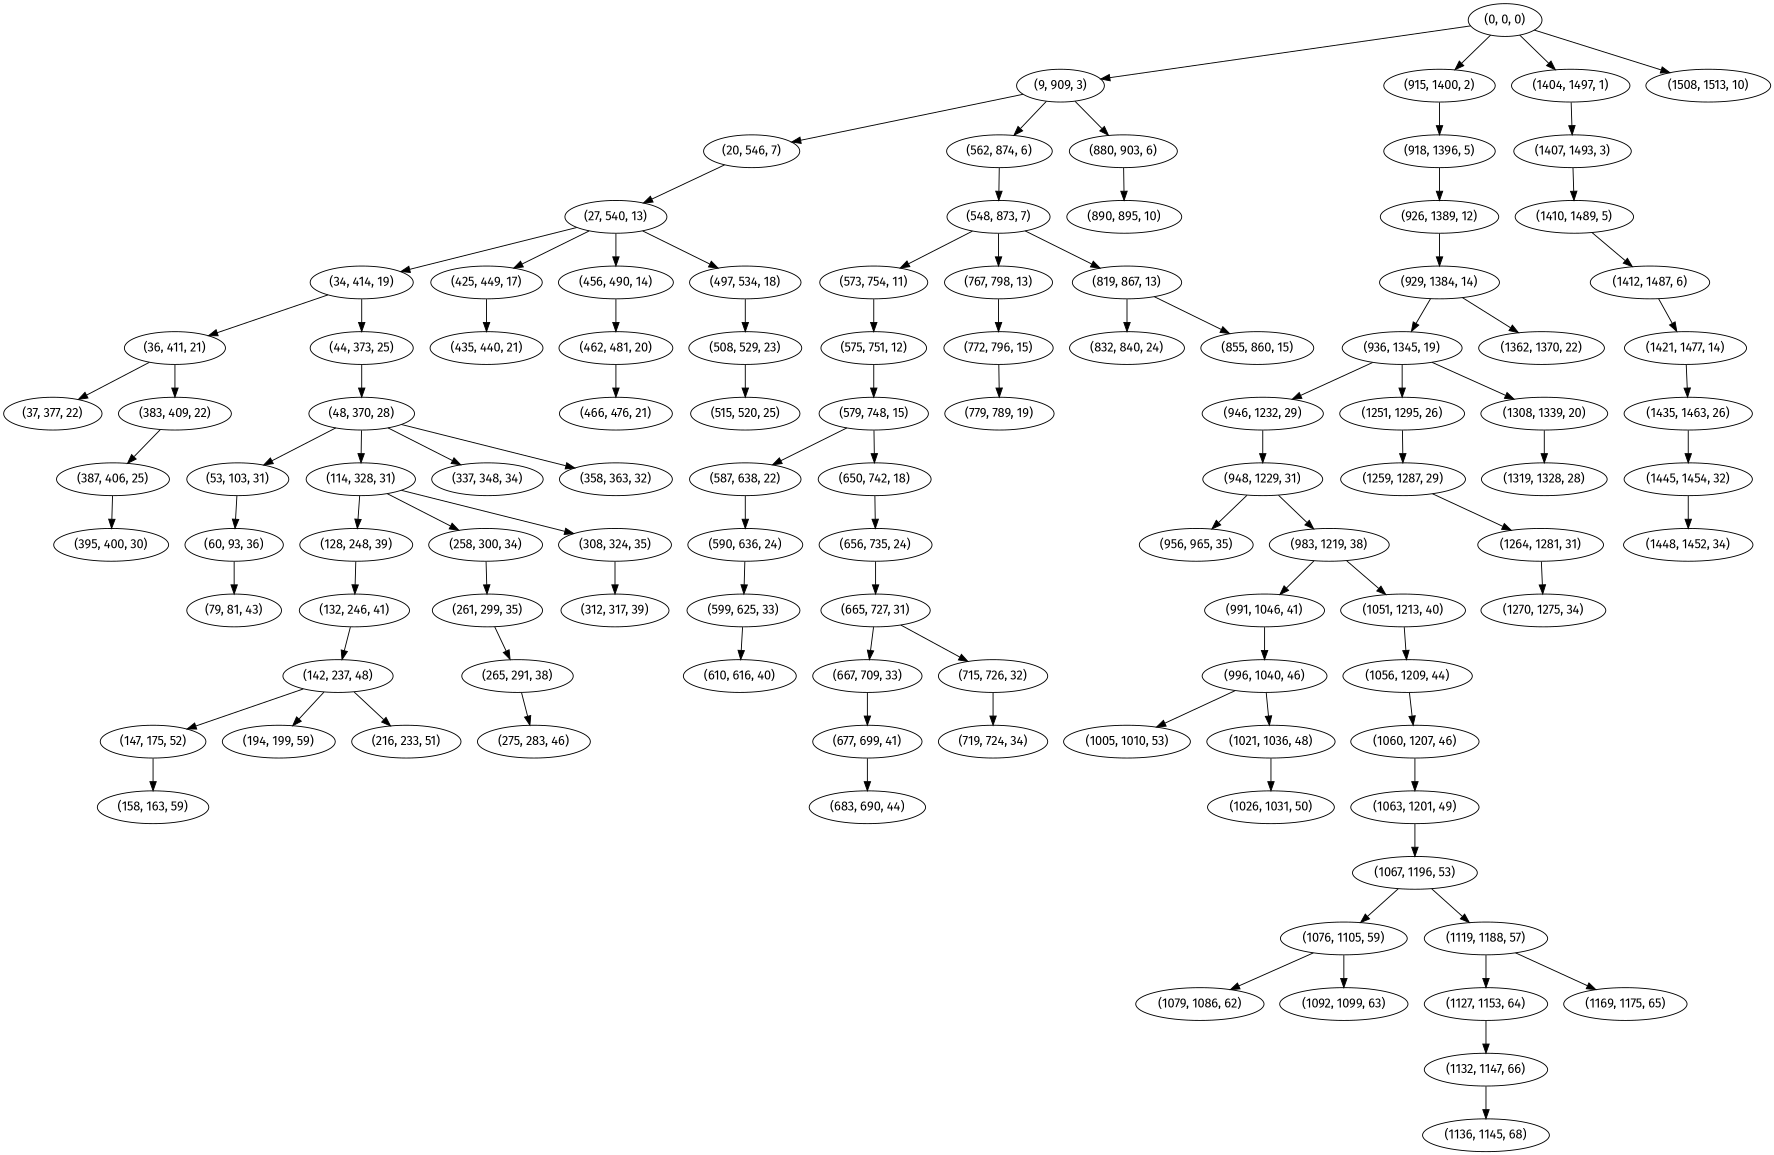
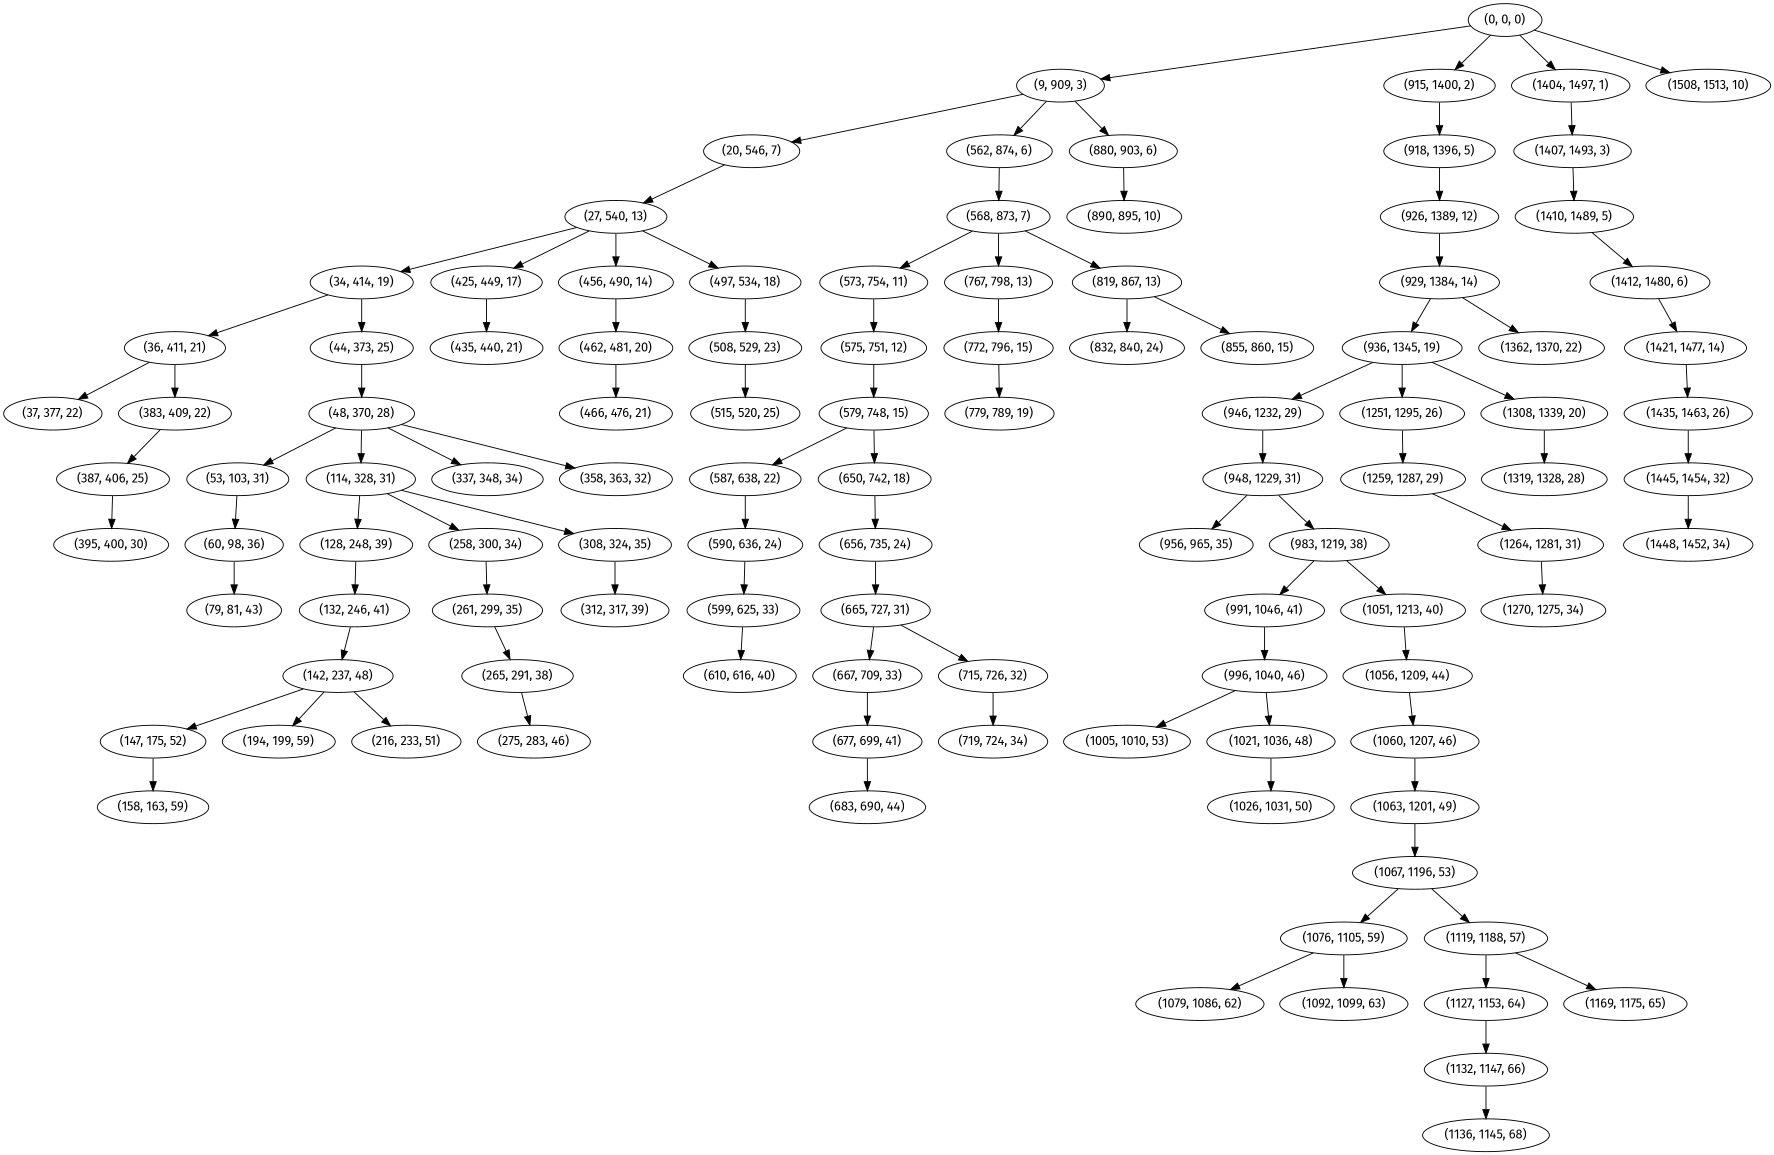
(999, 217) -> (999, 217)
(1650, 282) -> (1650, 282)
(234, 545) -> (234, 545)
